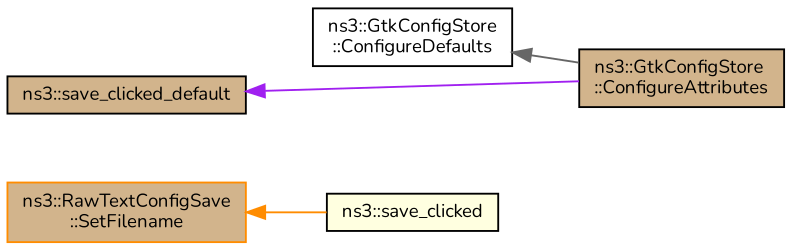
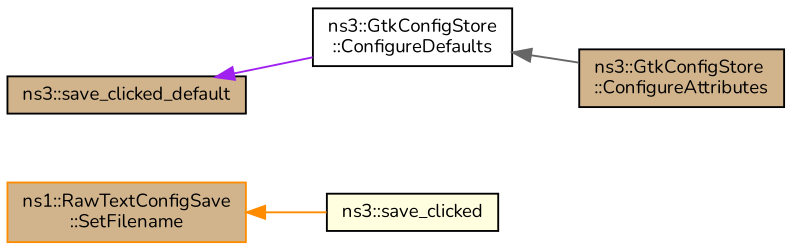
(422, 86) -> (273, 65)
(127, 212) -> (127, 212)
